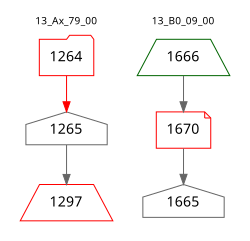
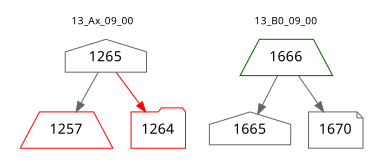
(67, 22) -> (103, 22)
(67, 89) -> (128, 88)
(184, 130) -> (336, 130)
(184, 161) -> (270, 91)
(67, 203) -> (67, 130)
